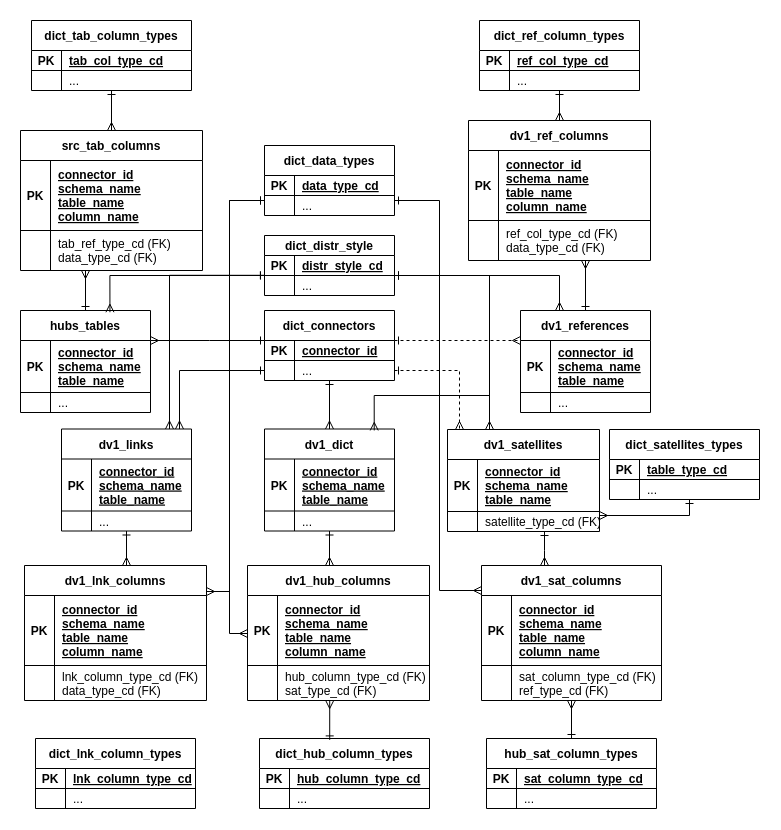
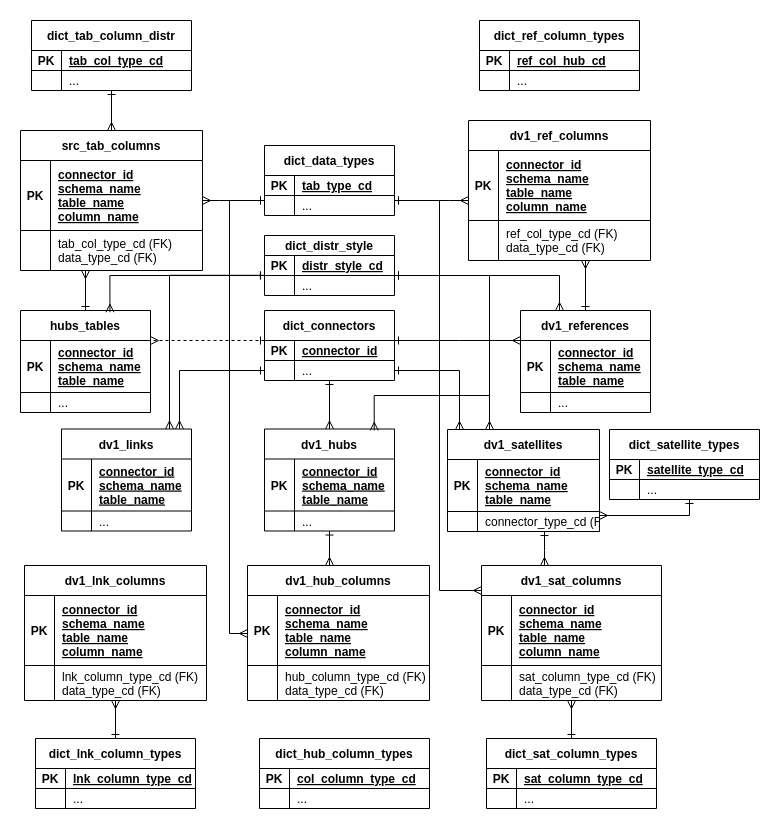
(111, 36) -> (111, 36)
(566, 61) -> (562, 61)
(560, 106) -> none
(342, 186) -> (339, 186)
none -> (216, 201)
none -> (454, 201)
(124, 244) -> (122, 244)
(208, 341) -> (208, 341)
(457, 341) -> (457, 341)
(457, 371) -> (457, 371)
(329, 445) -> (329, 445)
(684, 445) -> (684, 445)
(689, 470) -> (699, 470)
(553, 522) -> (557, 522)
(127, 549) -> none
(217, 592) -> none
(359, 677) -> (359, 677)
(593, 677) -> (593, 677)
none -> (116, 719)
(330, 721) -> none
(571, 754) -> (571, 754)
(356, 779) -> (354, 779)
